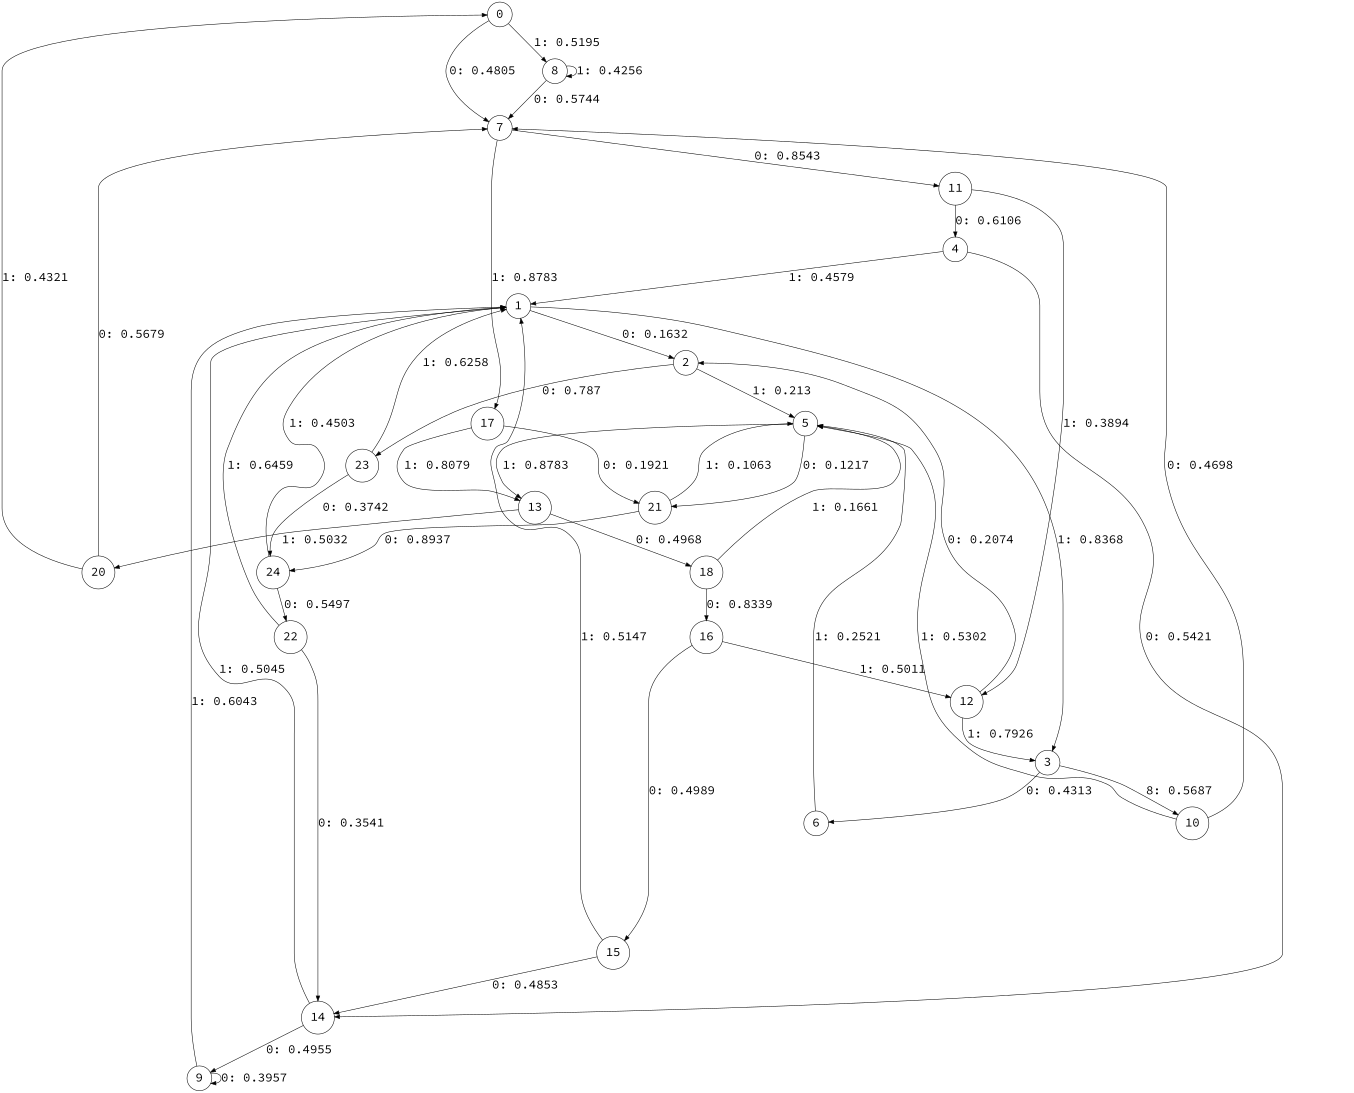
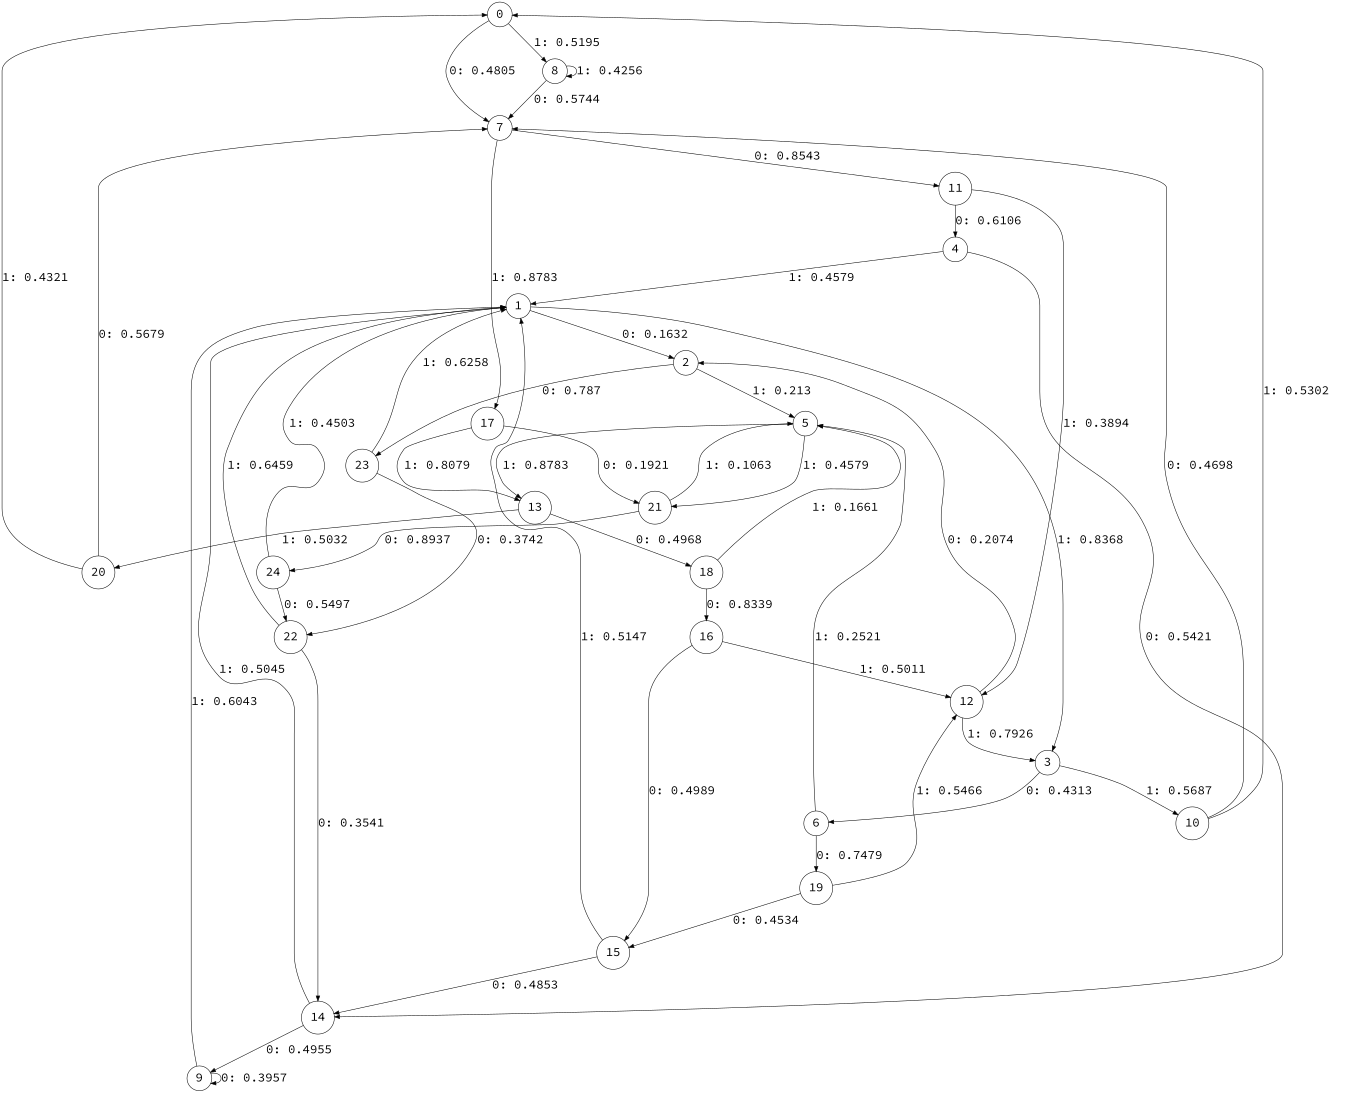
(847, 466) -> (847, 466)
(301, 506) -> (457, 569)
(924, 669) -> (1263, 84)
(1190, 791) -> (1190, 791)
none -> (816, 888)
